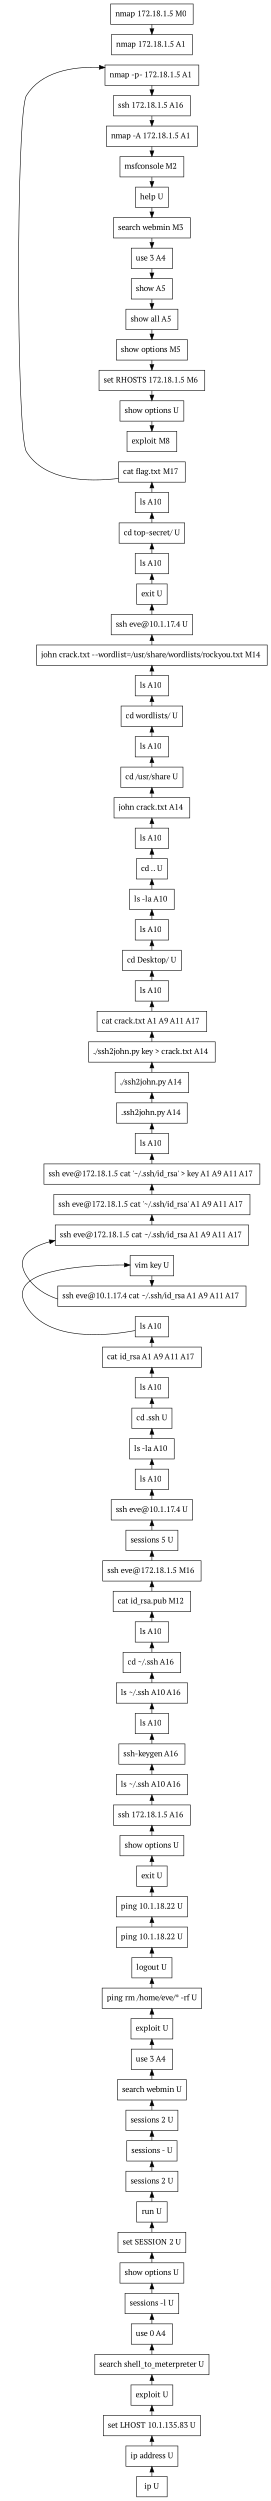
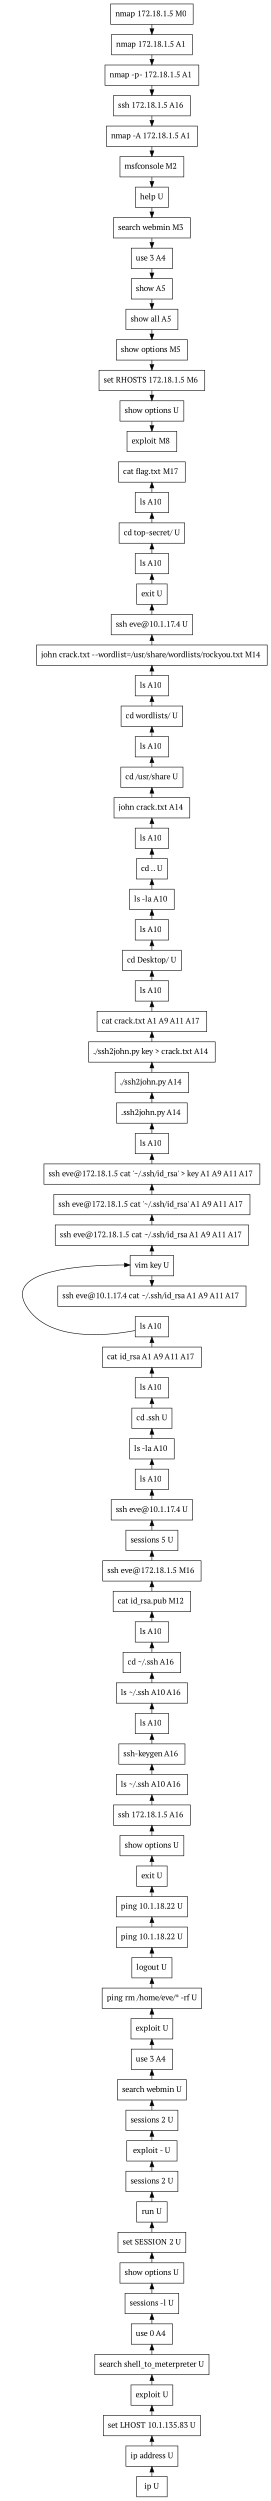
(19, 283) -> (152, 57)
(24, 1271) -> (152, 1253)
(152, 2151) -> (152, 2151)
